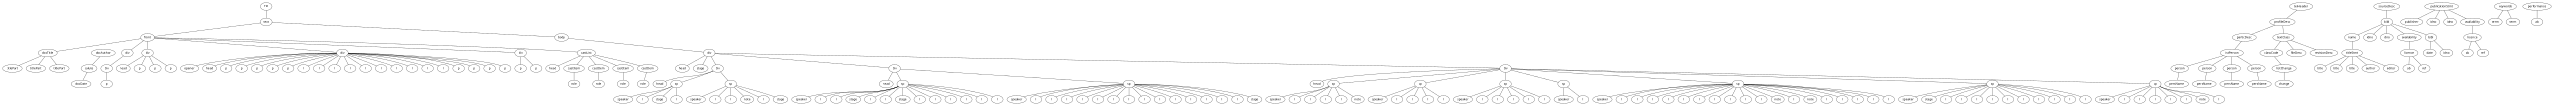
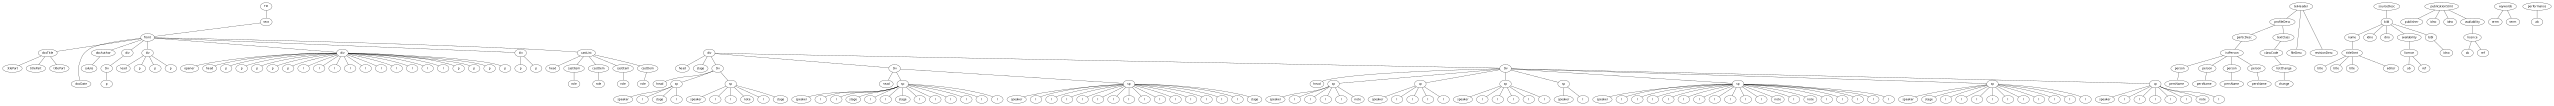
(562, 37) -> none
none -> (127, 45)
(2290, 45) -> (2299, 30)
(2303, 45) -> (2313, 30)
(2430, 53) -> none
(2371, 68) -> none
(85, 76) -> (92, 48)
